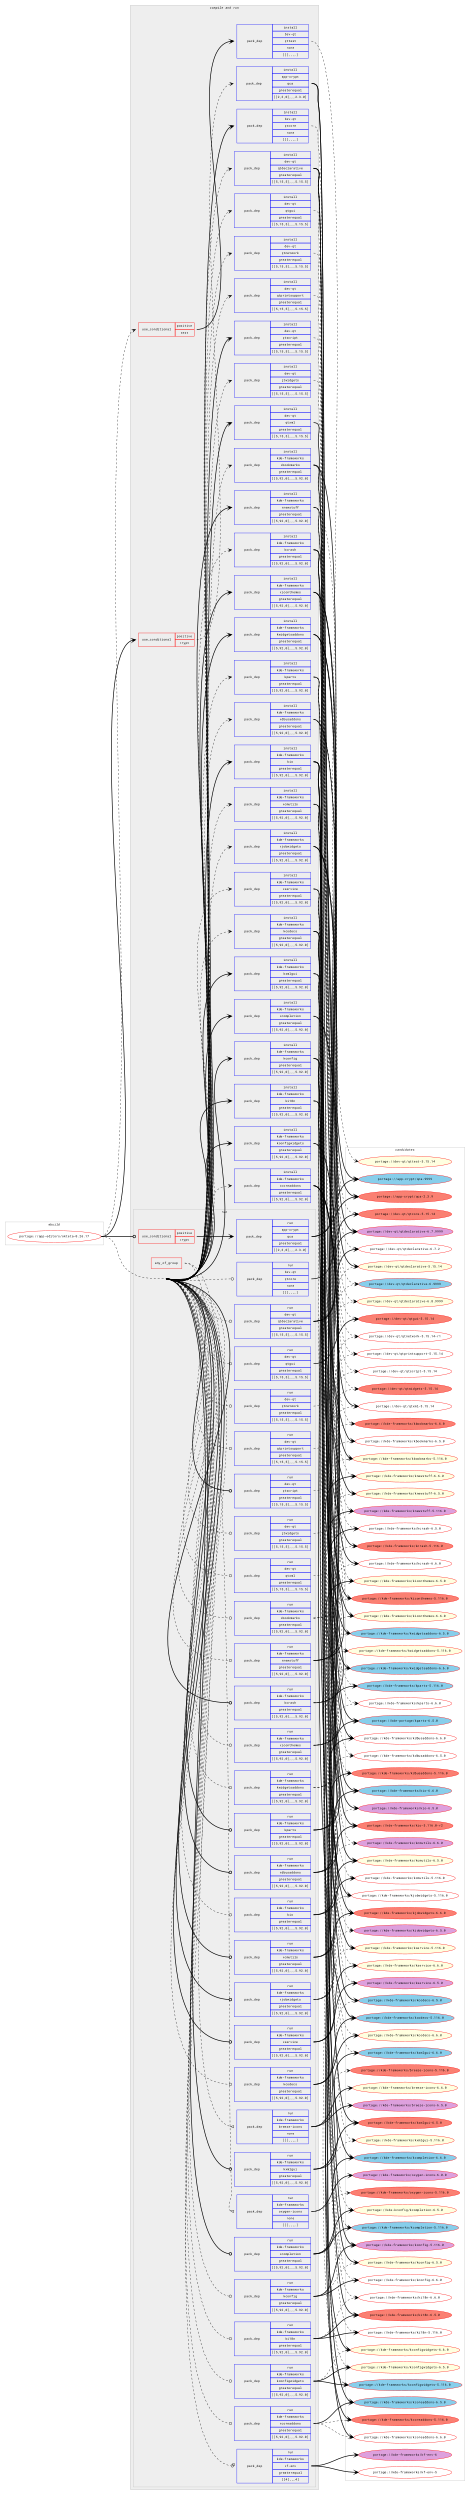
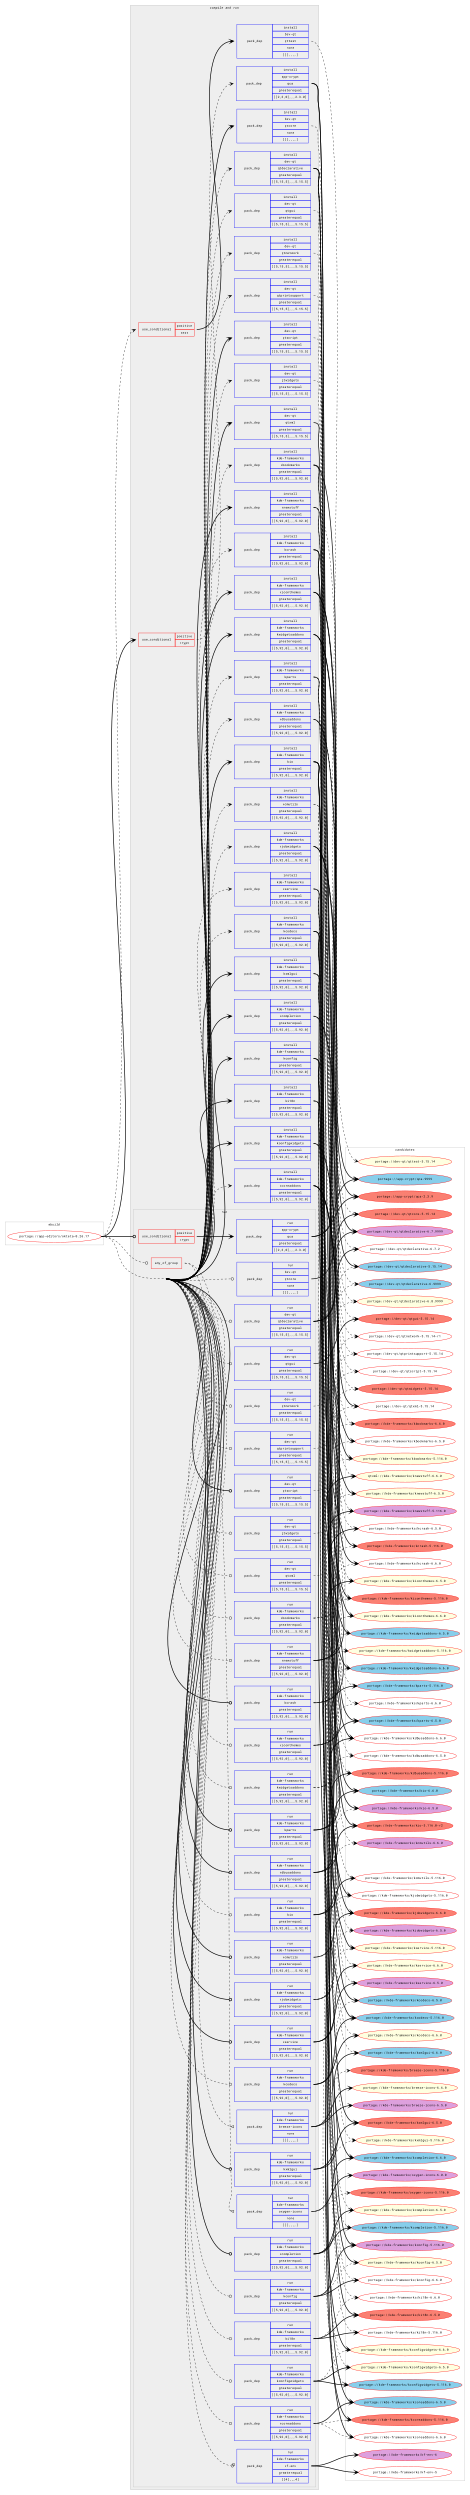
none -> (124, 1249)
(405, 1267) -> (405, 1267)
(405, 1476) -> (405, 1476)
(405, 1721) -> (405, 1721)
(405, 1861) -> none
(405, 2210) -> (405, 2210)
